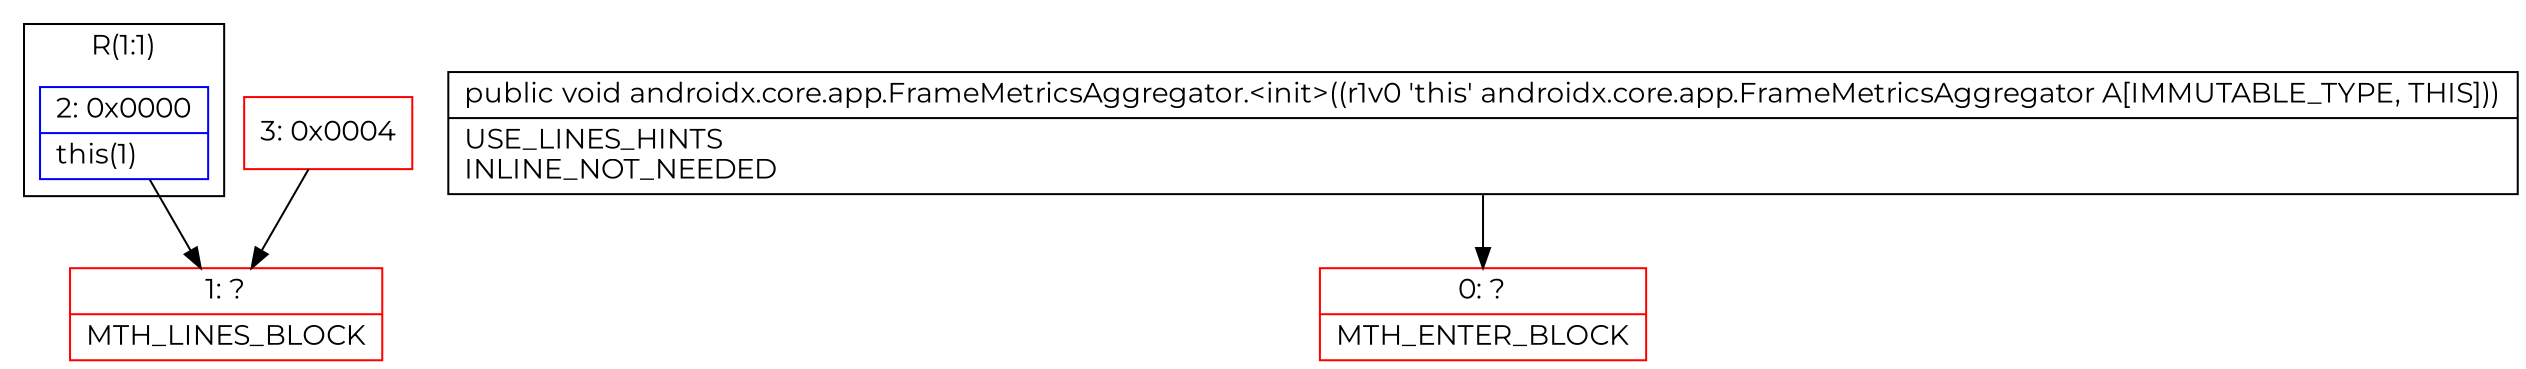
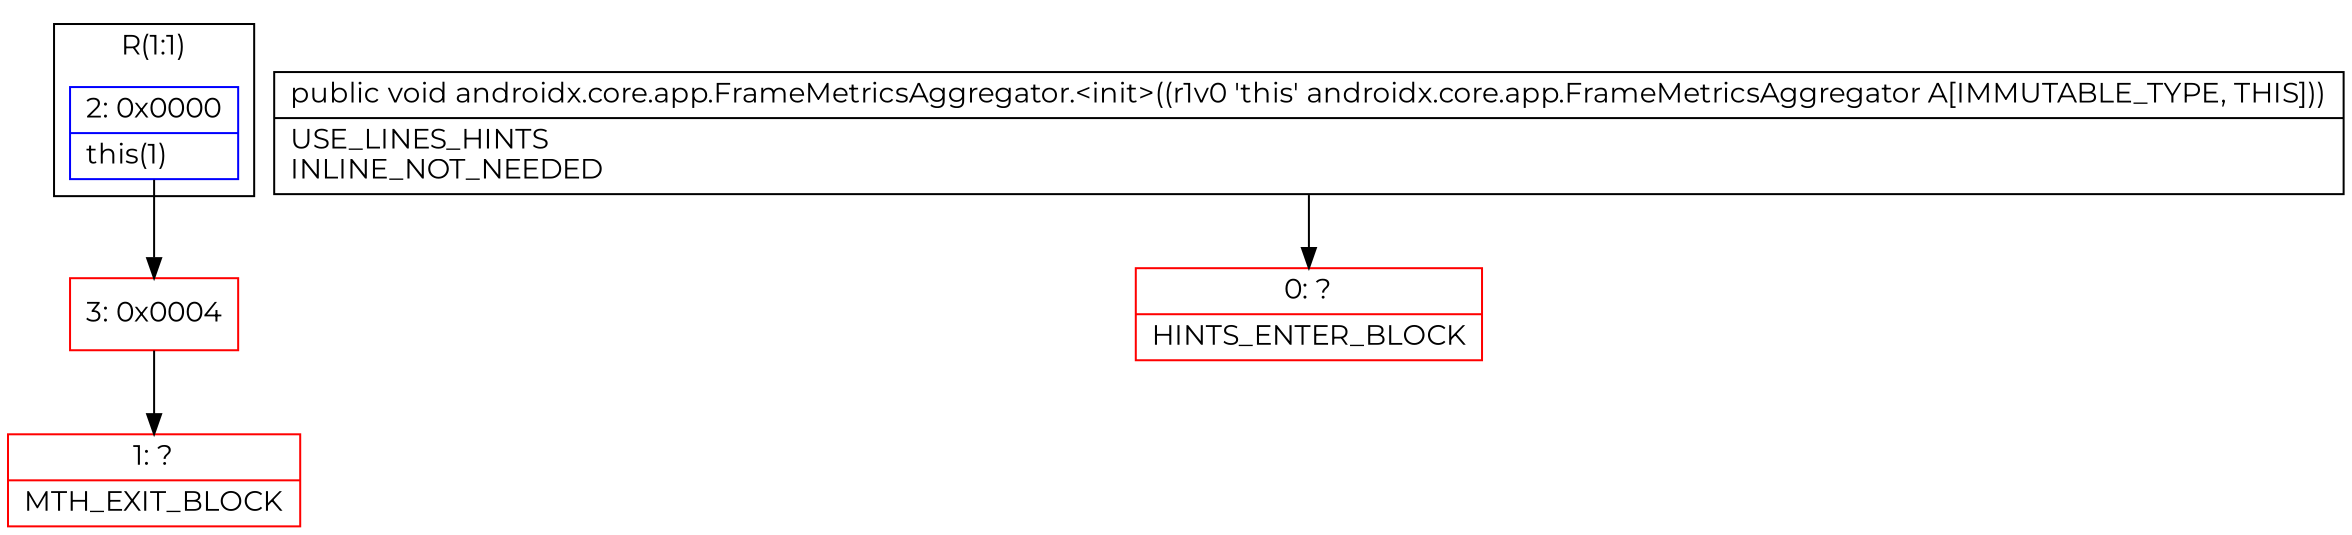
(170, 215) -> (154, 219)
(226, 336) -> (154, 502)
(1483, 336) -> (1309, 336)
